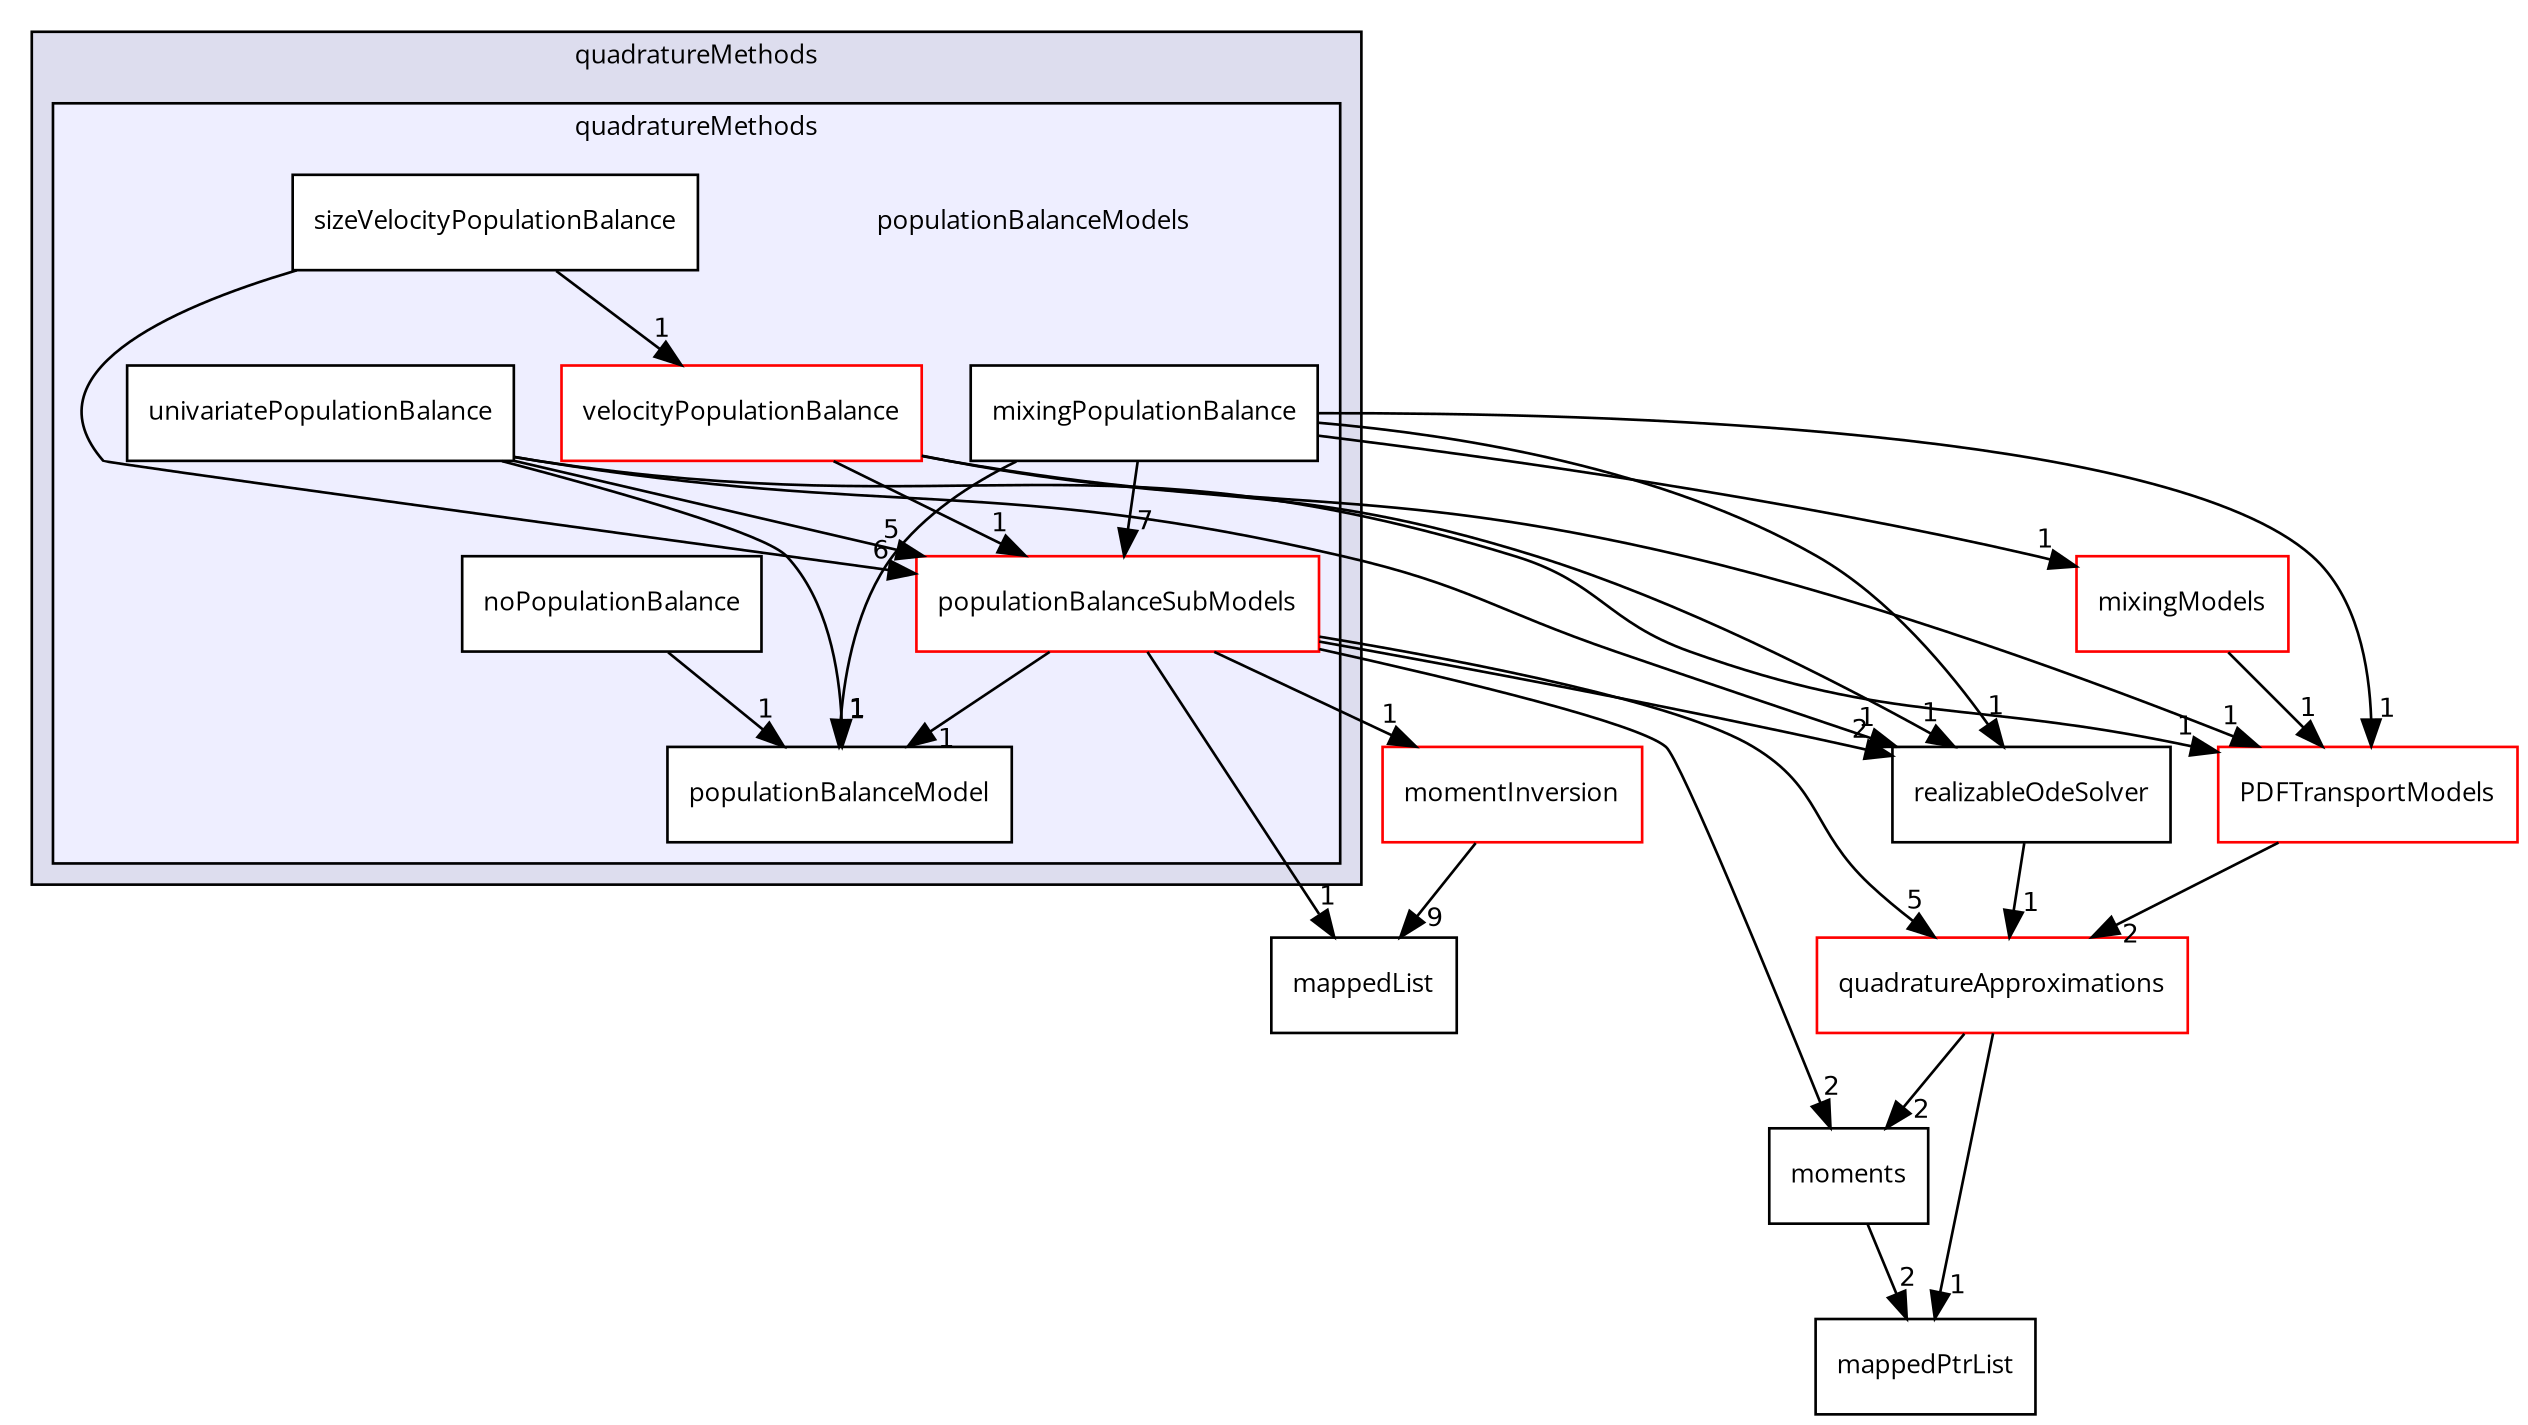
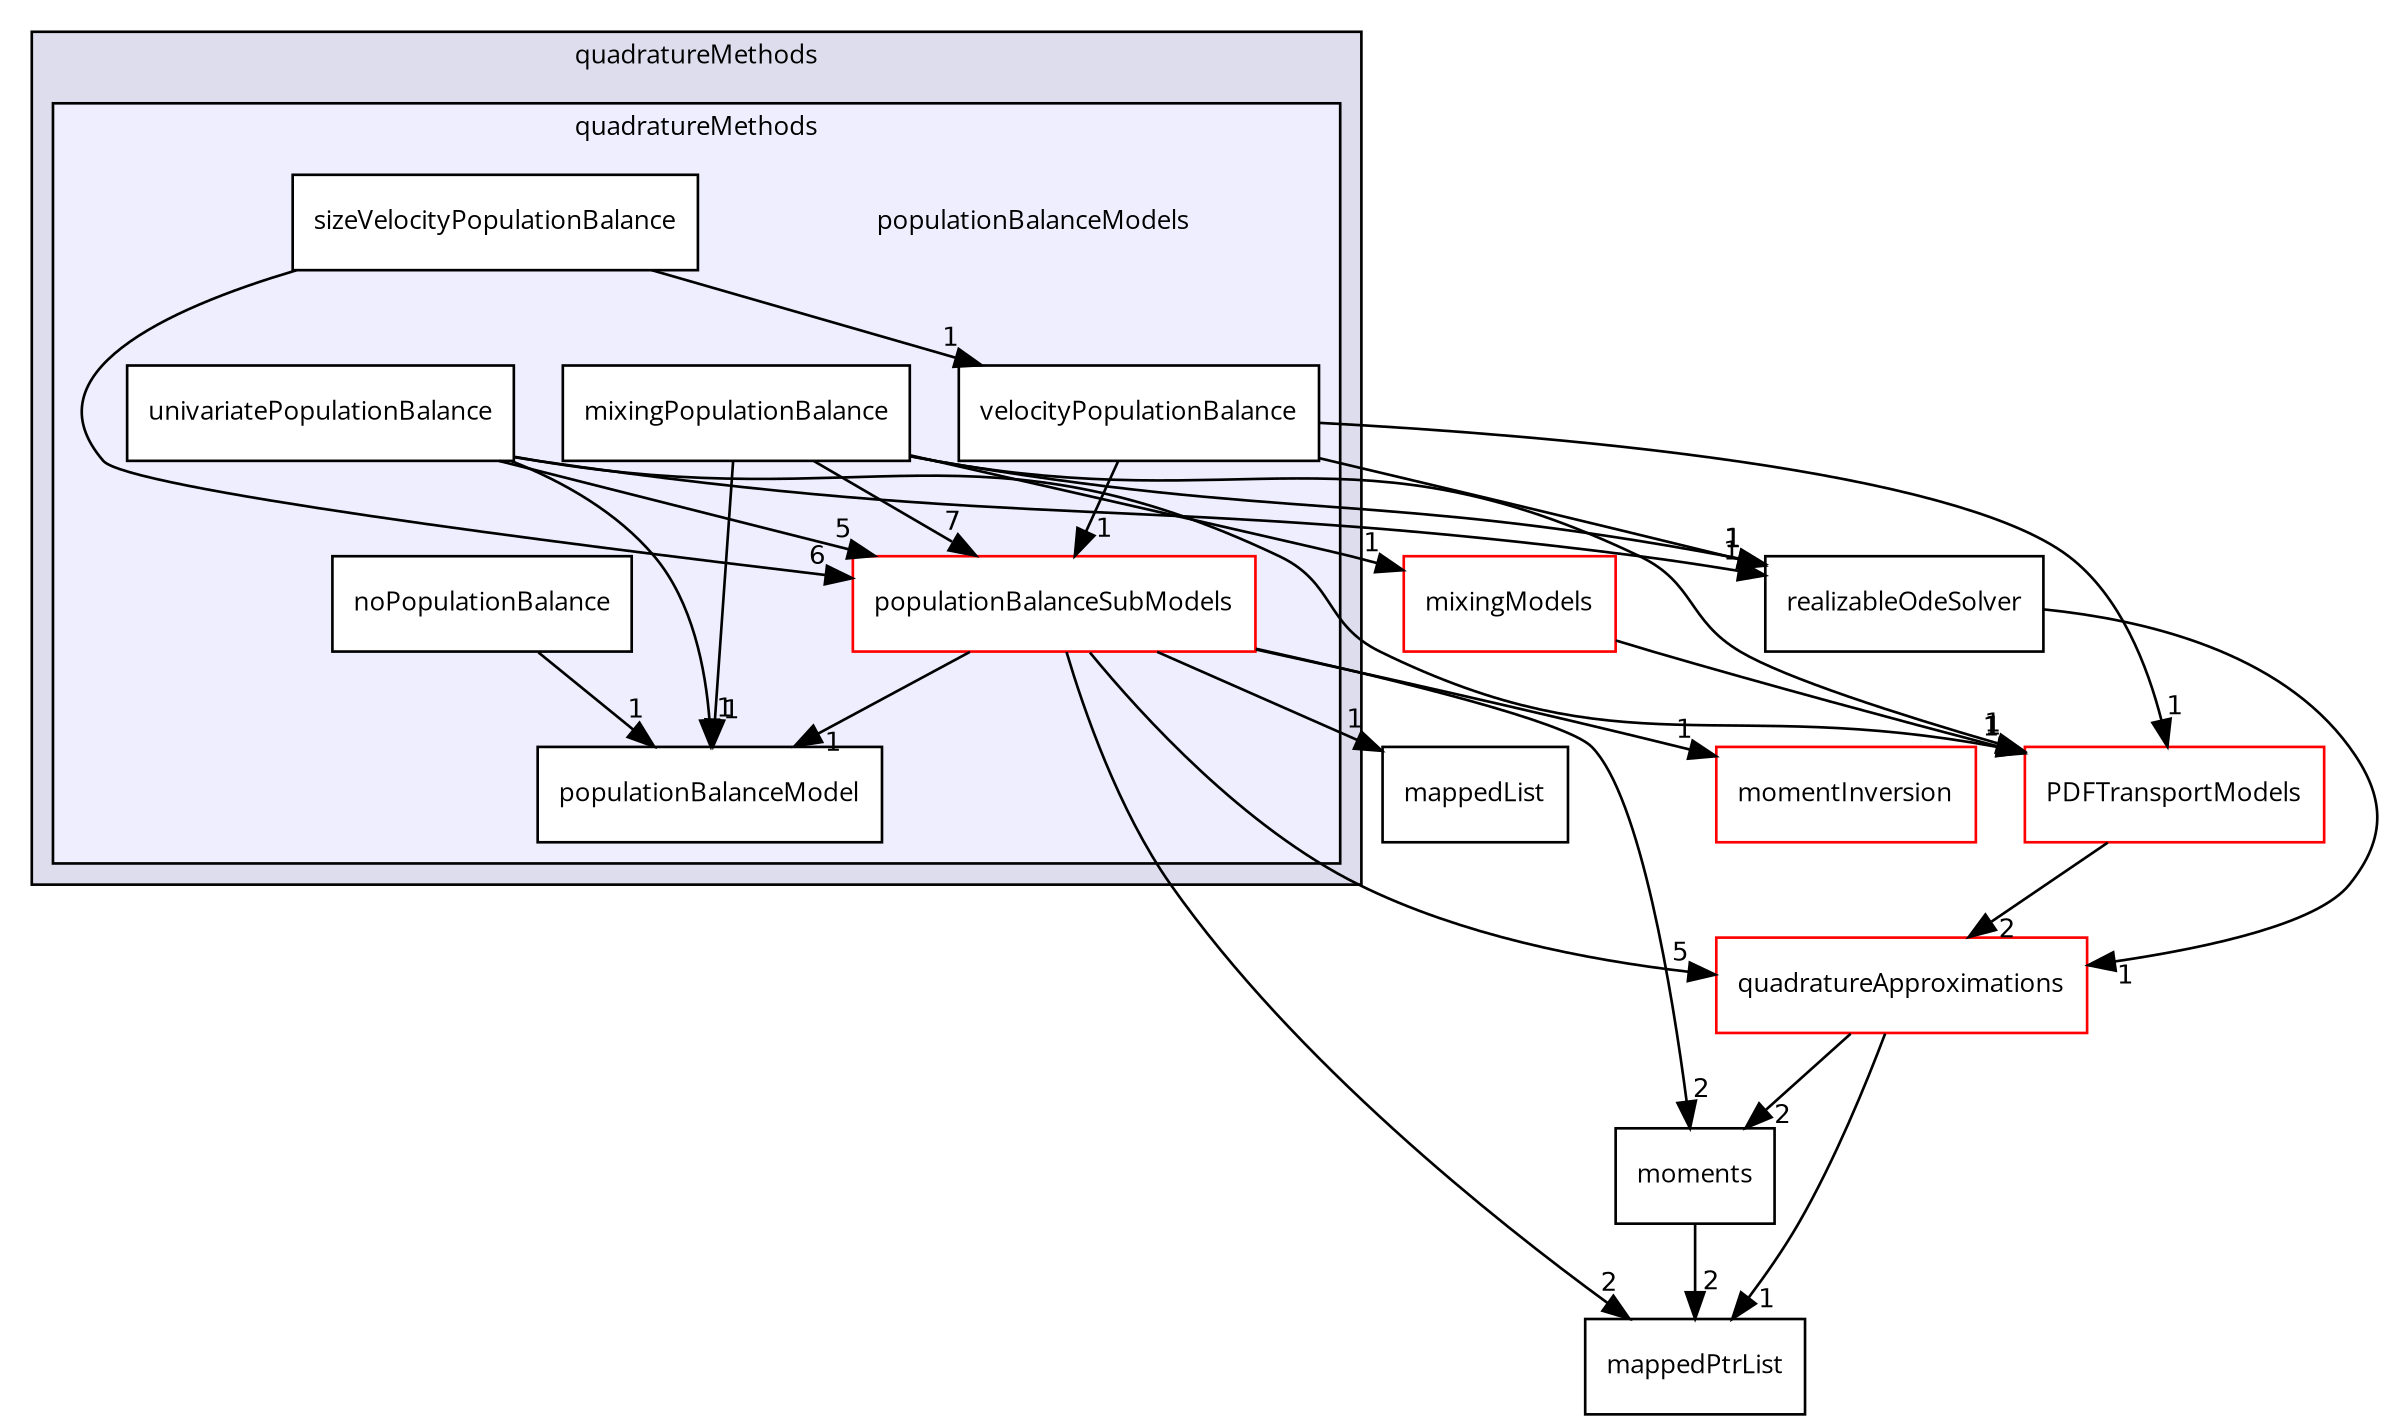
(742, 413) -> (1139, 413)
(1593, 693) -> (1283, 1020)
(1446, 880) -> none
